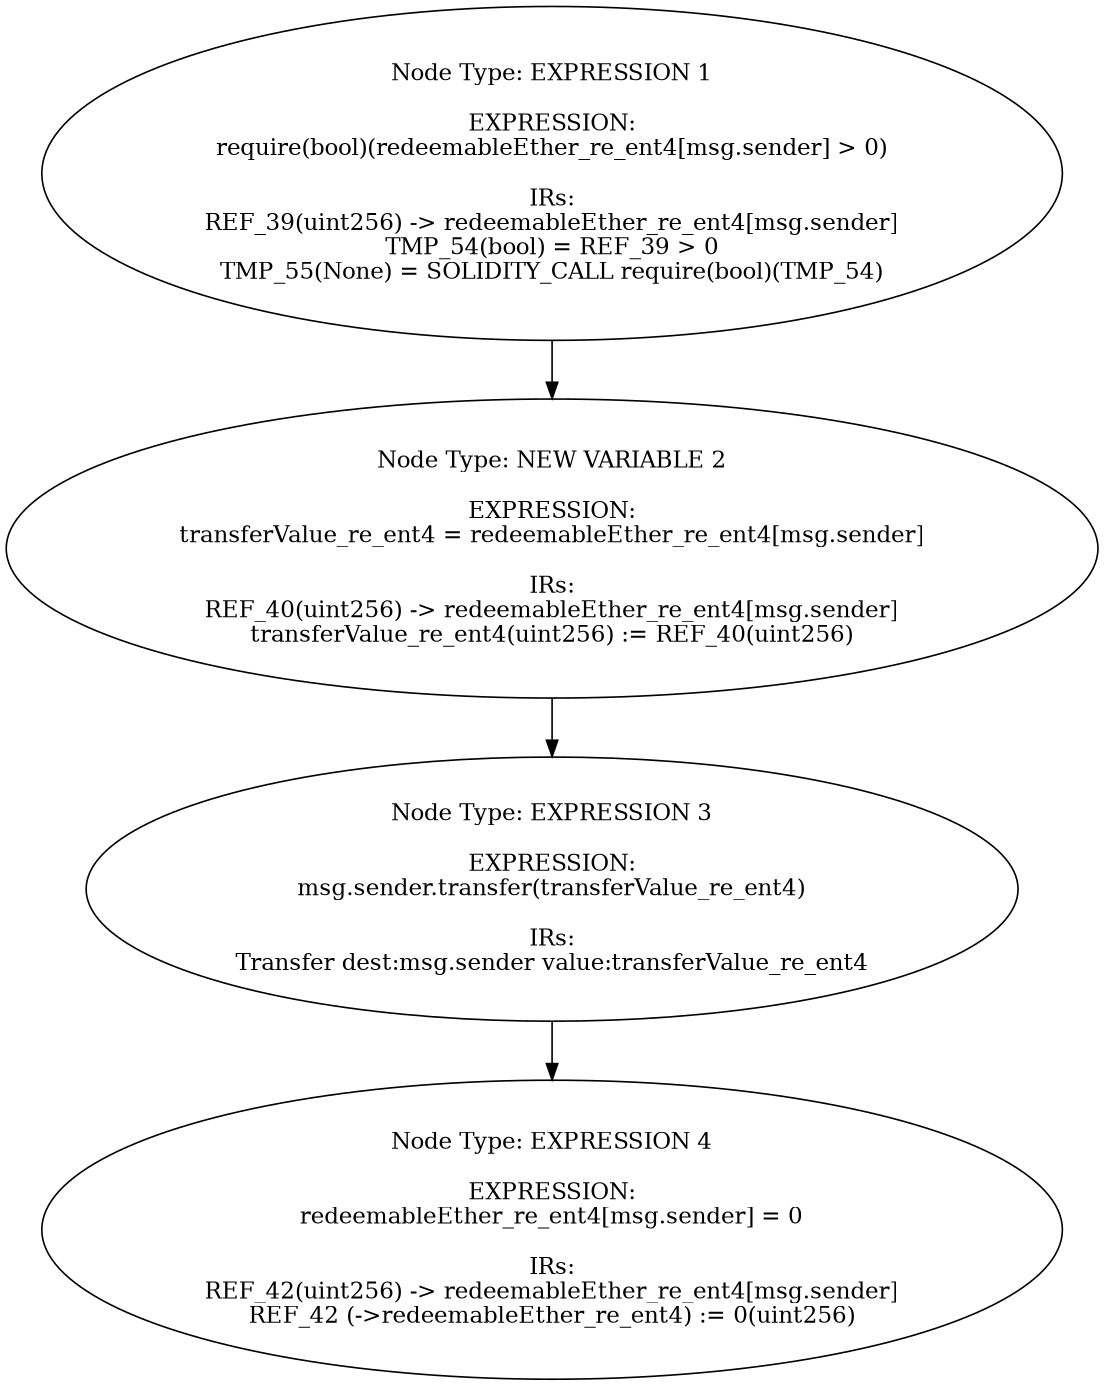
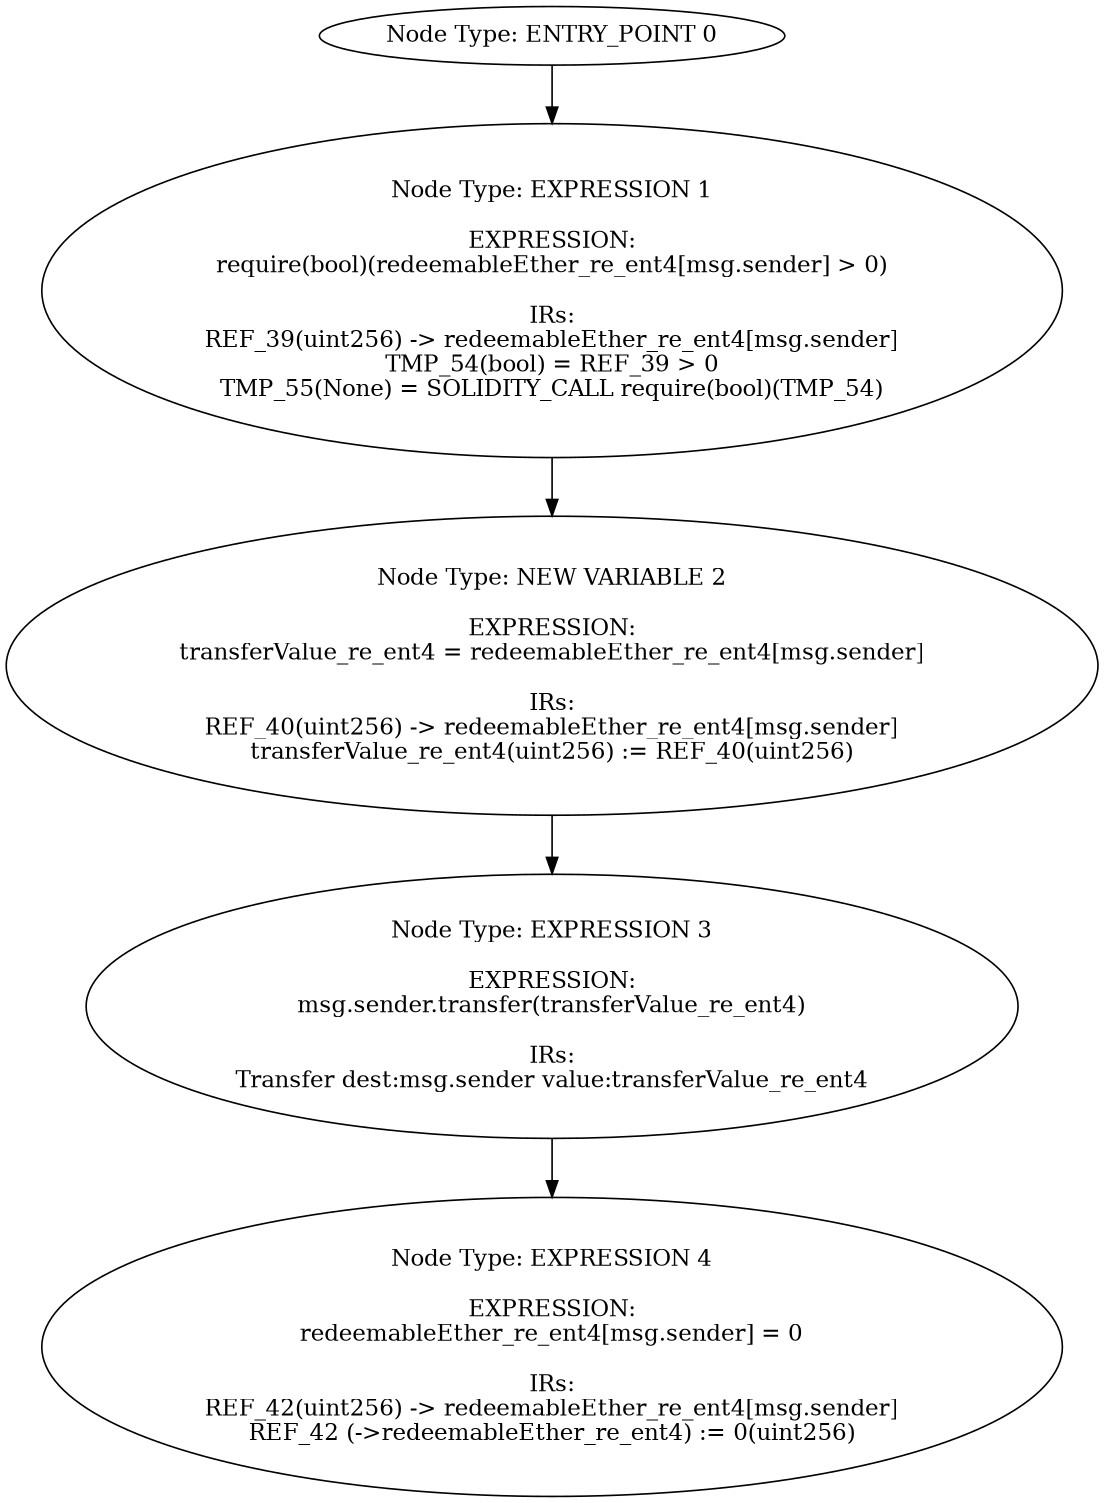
none -> (552, 36)
